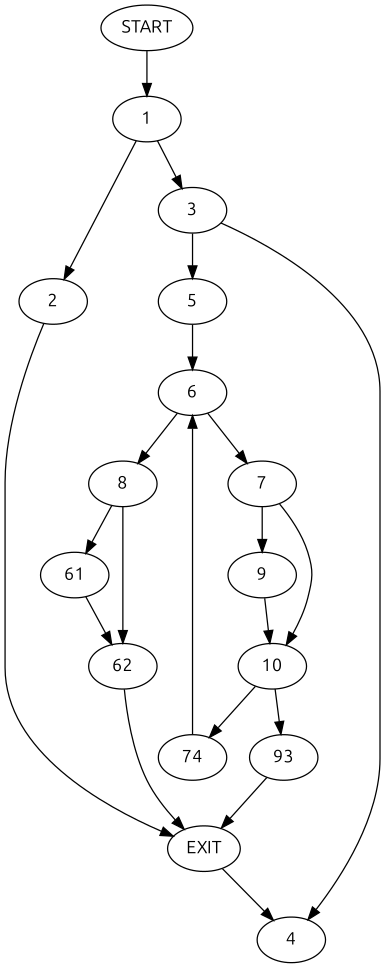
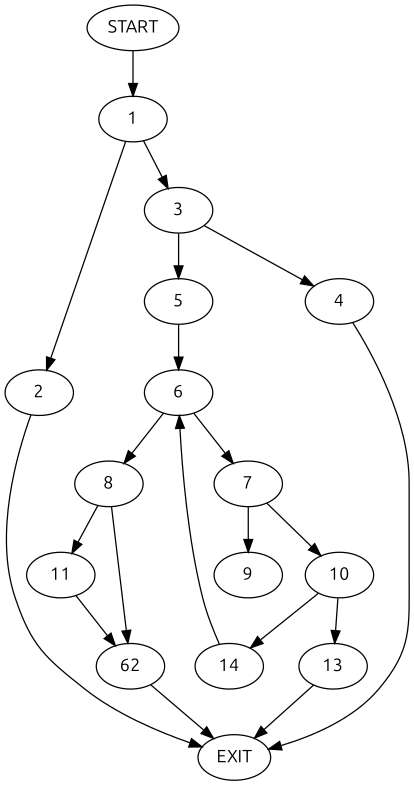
(75, 575) -> (61, 575)
(267, 614) -> none
(193, 757) -> (229, 666)
(284, 757) -> (333, 666)
(243, 890) -> (409, 561)
